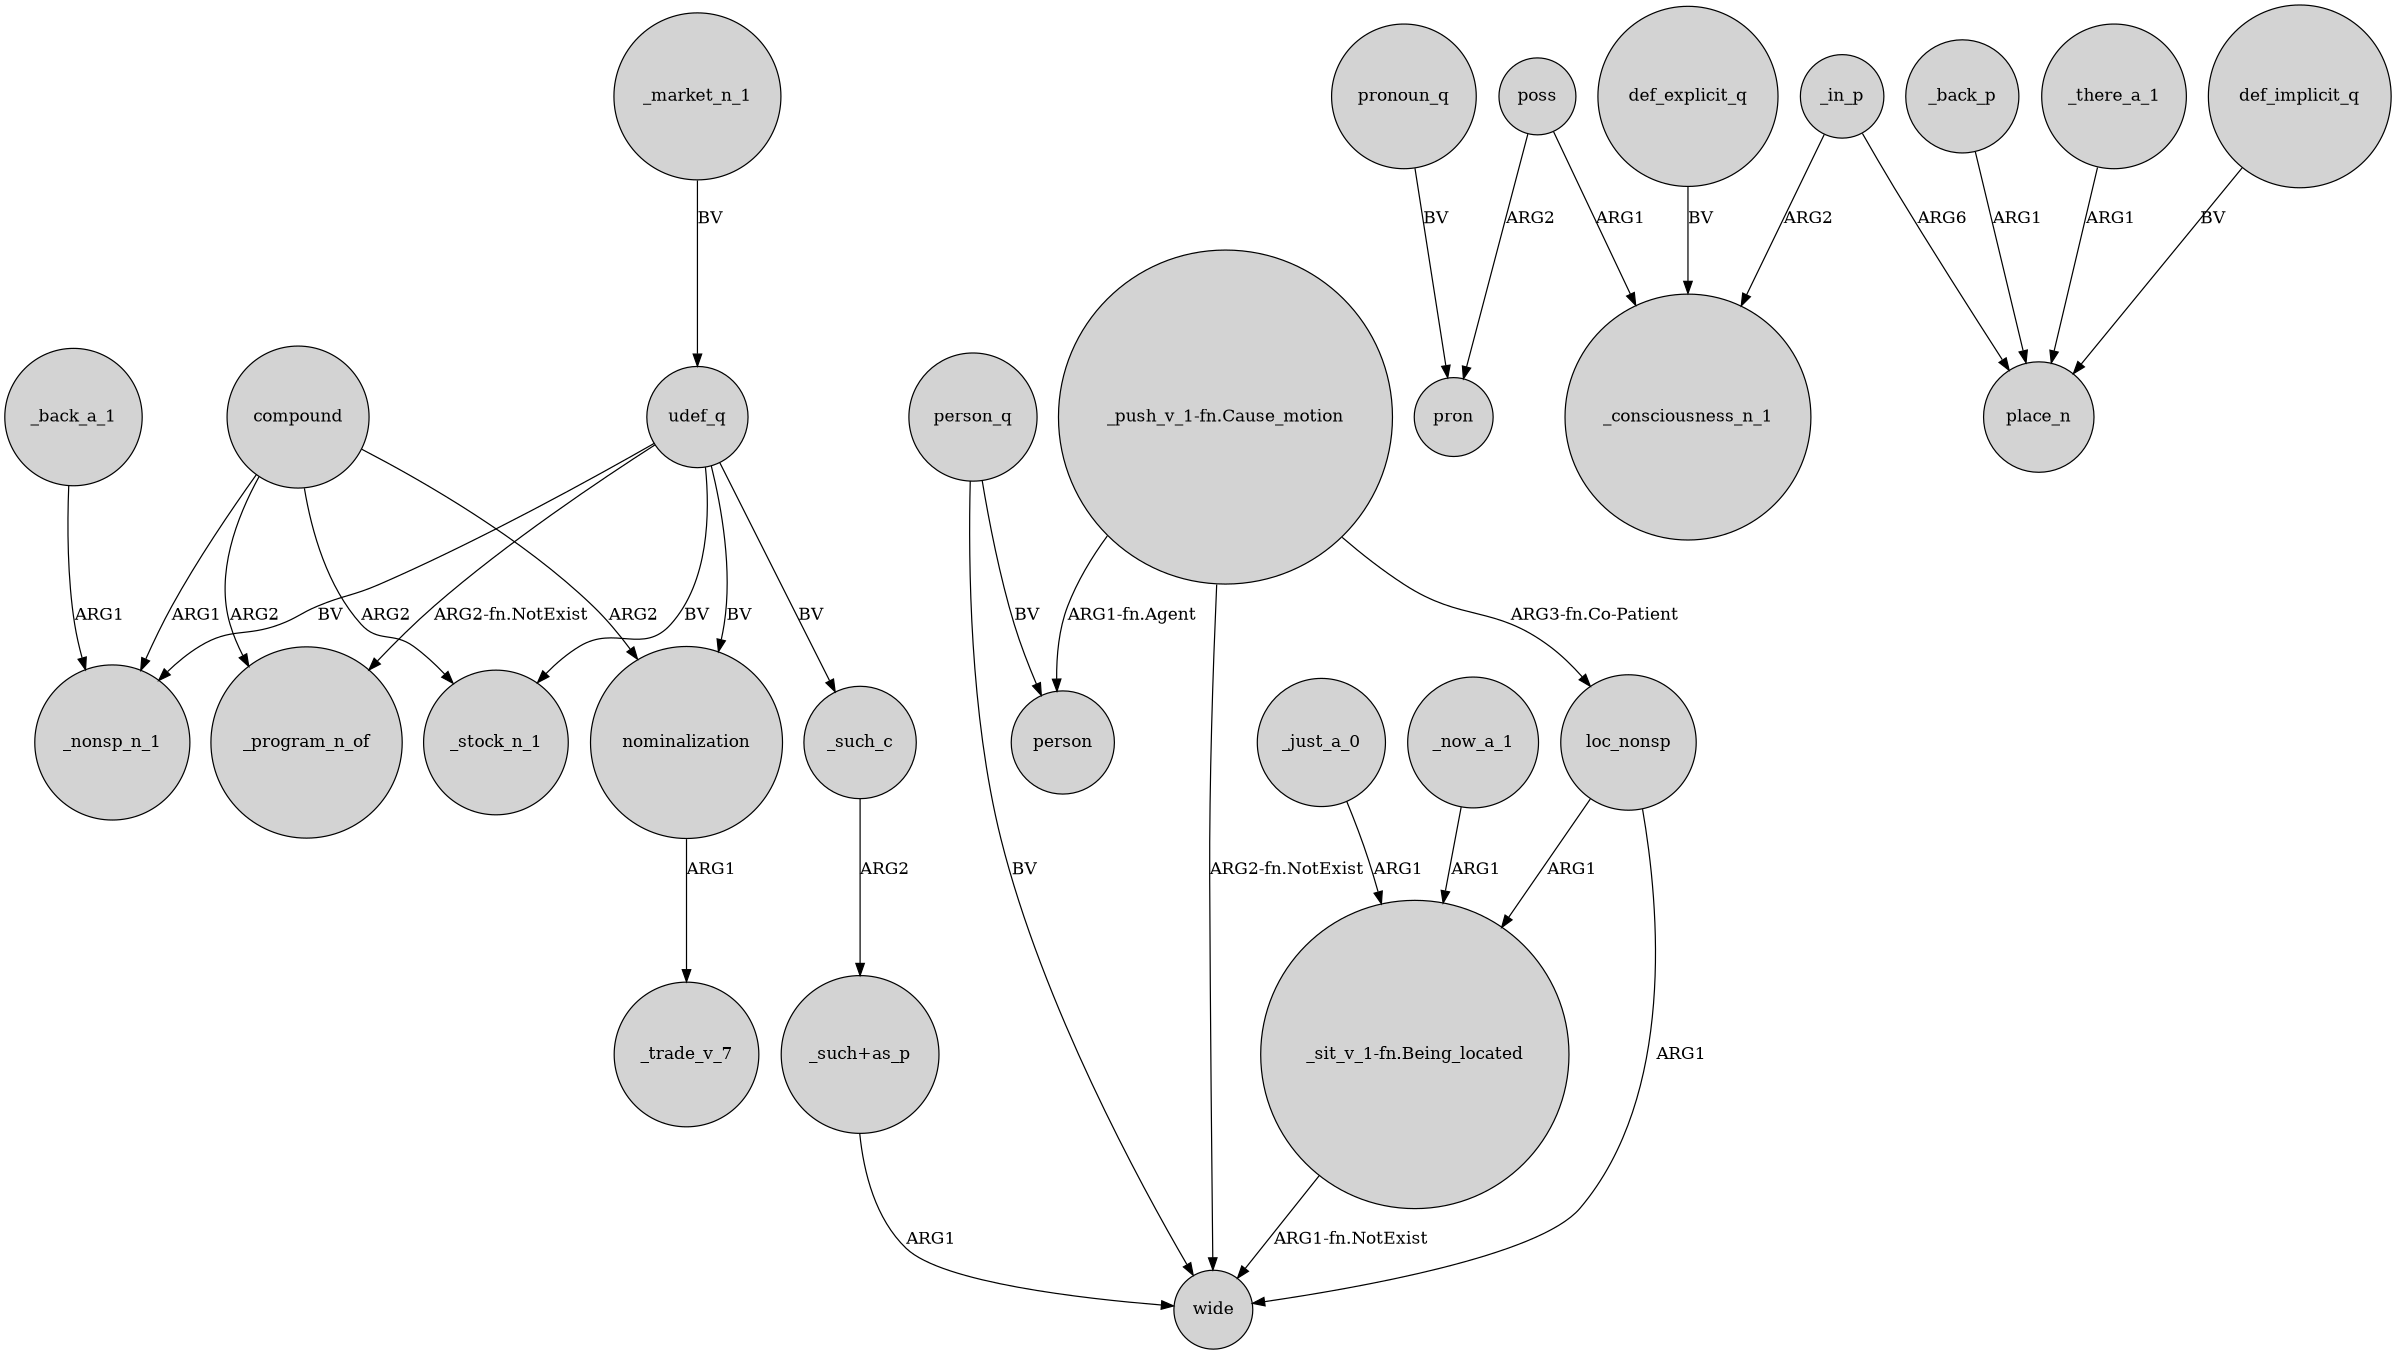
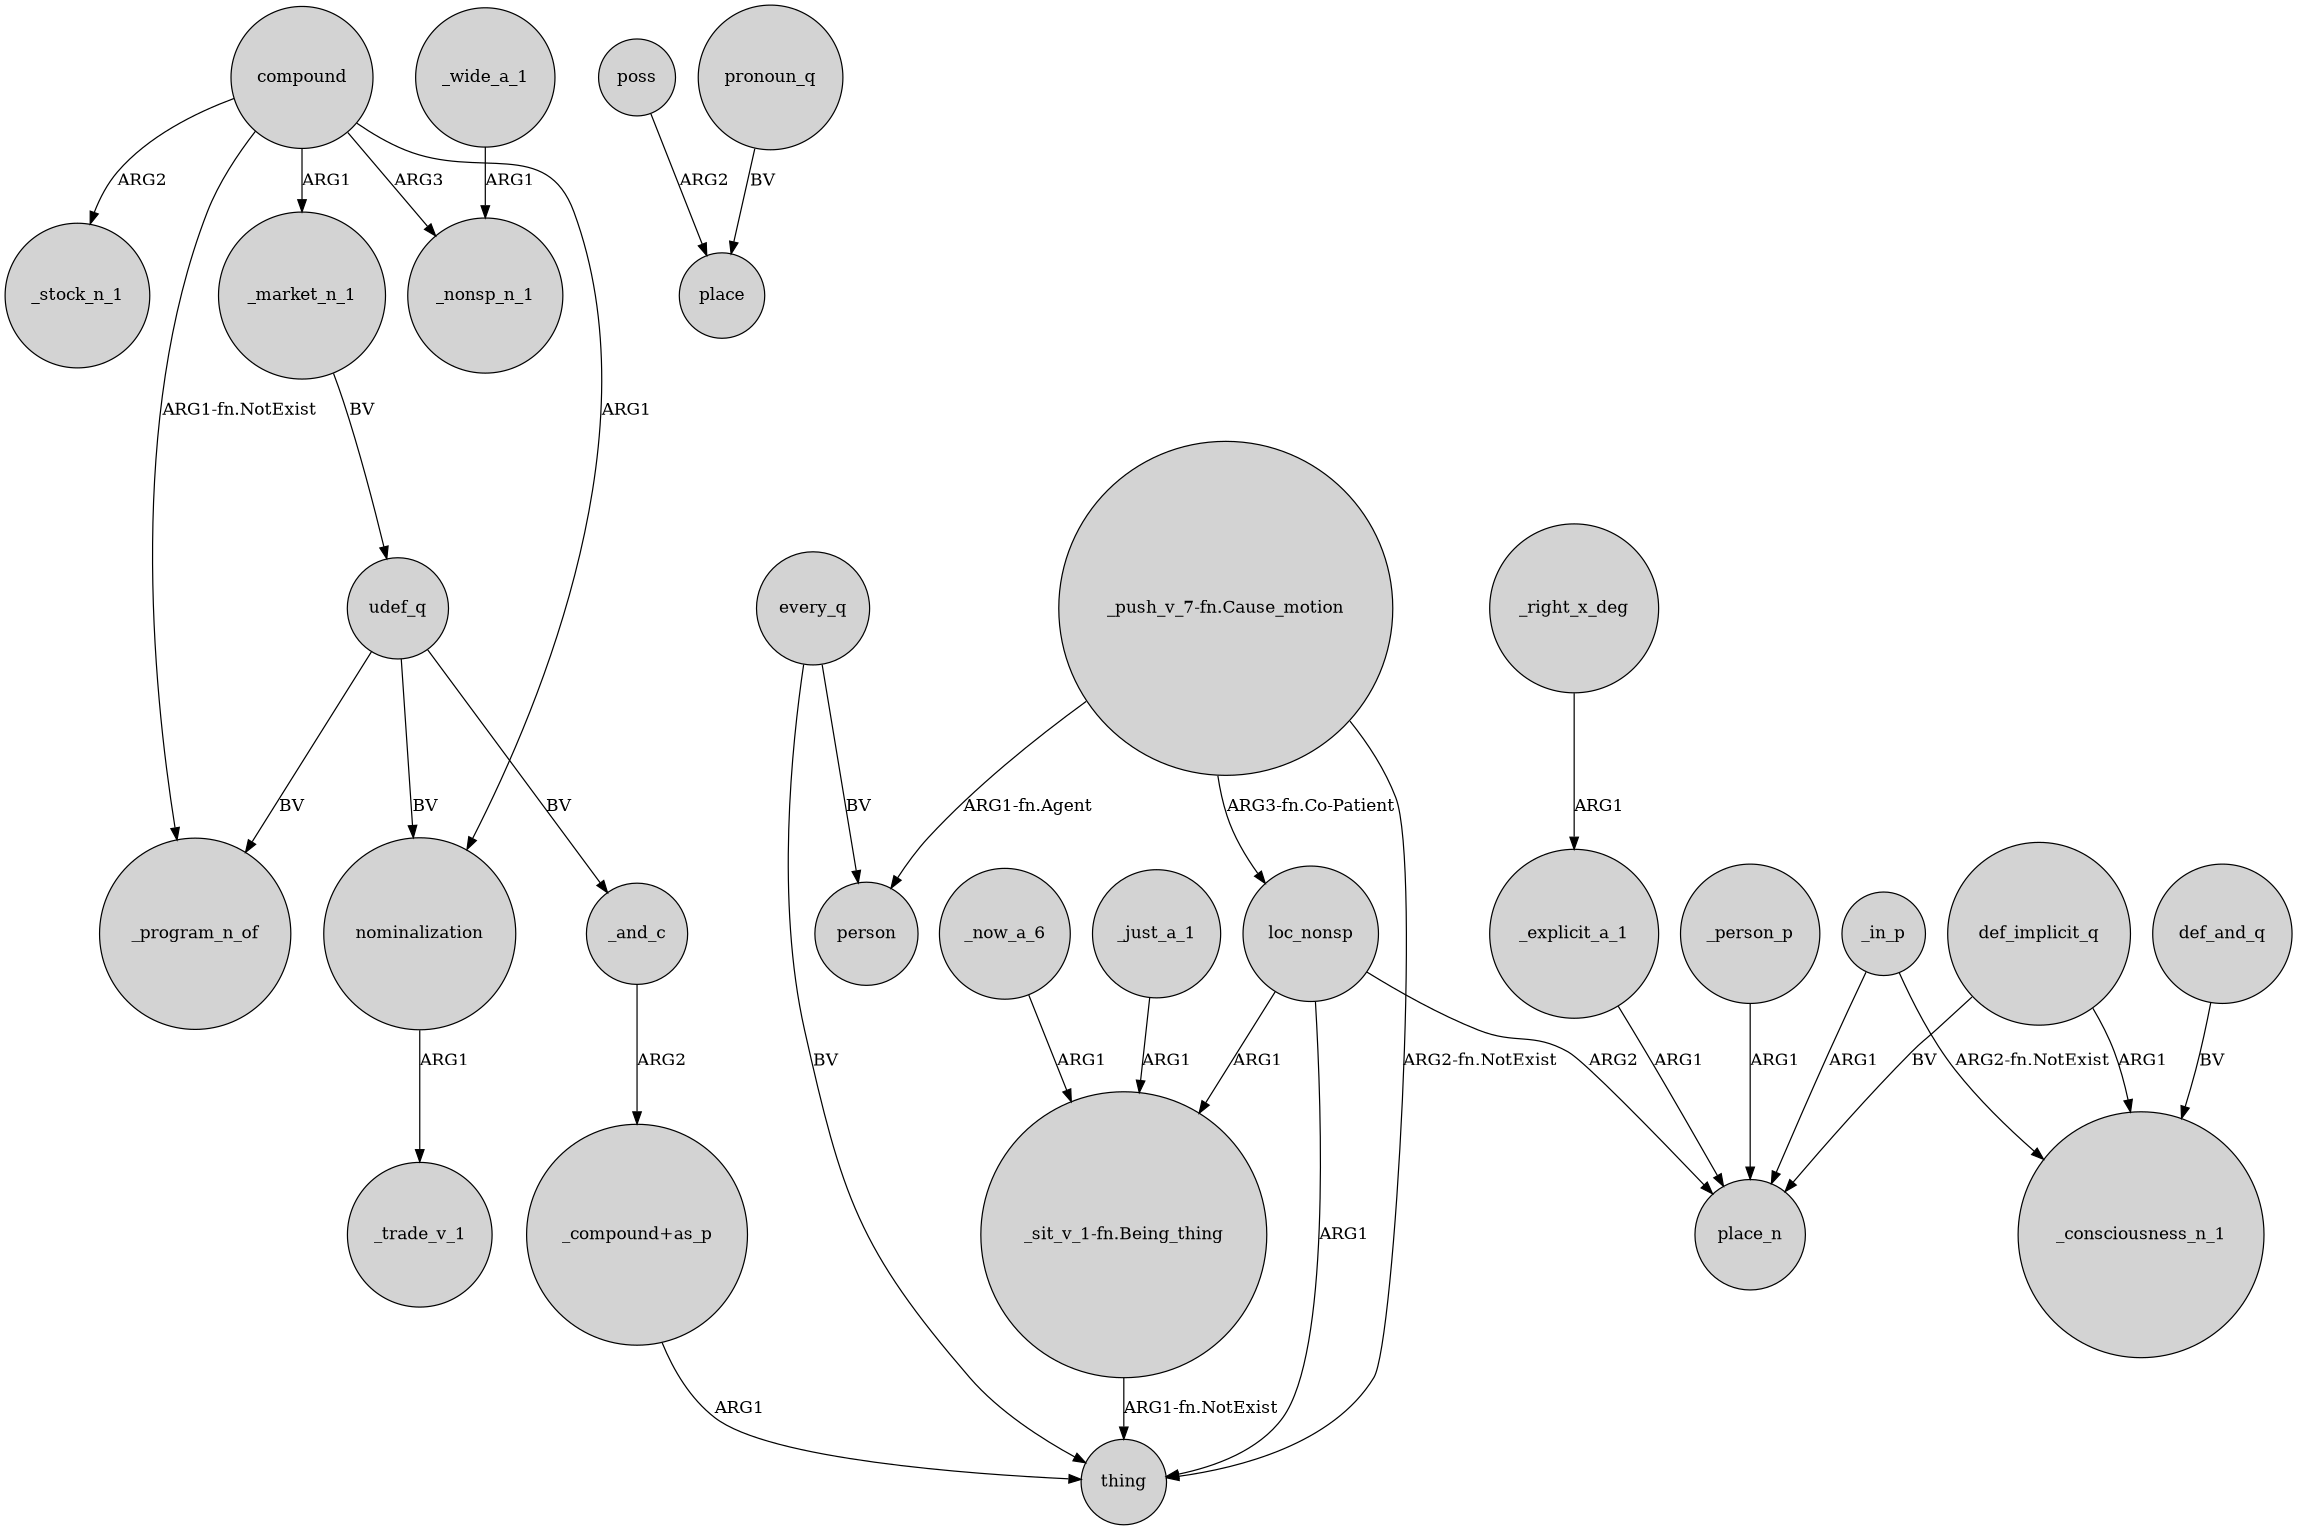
(1688, 96) -> (2222, 934)
(1962, 96) -> (1750, 934)
(2114, 96) -> (1574, 934)
none -> (302, 174)
(1592, 213) -> (2115, 1053)
(1809, 219) -> (2032, 1061)
(1942, 219) -> (1854, 1061)
(73, 417) -> (485, 77)
(973, 417) -> (813, 608)
(1225, 417) -> (1226, 608)
(1454, 417) -> (722, 296)
(414, 569) -> none
none -> (1574, 608)
(678, 614) -> none
(197, 615) -> (419, 181)
(255, 615) -> (239, 410)
(511, 615) -> (292, 807)
(634, 615) -> (627, 410)
(860, 742) -> (637, 934)
(1321, 742) -> (1157, 934)
(1473, 742) -> (1005, 934)
none -> (1555, 1046)
(687, 1054) -> (420, 1235)
(860, 1054) -> (637, 1235)
(1415, 1054) -> (1124, 1235)
(1213, 1310) -> (1124, 1482)
